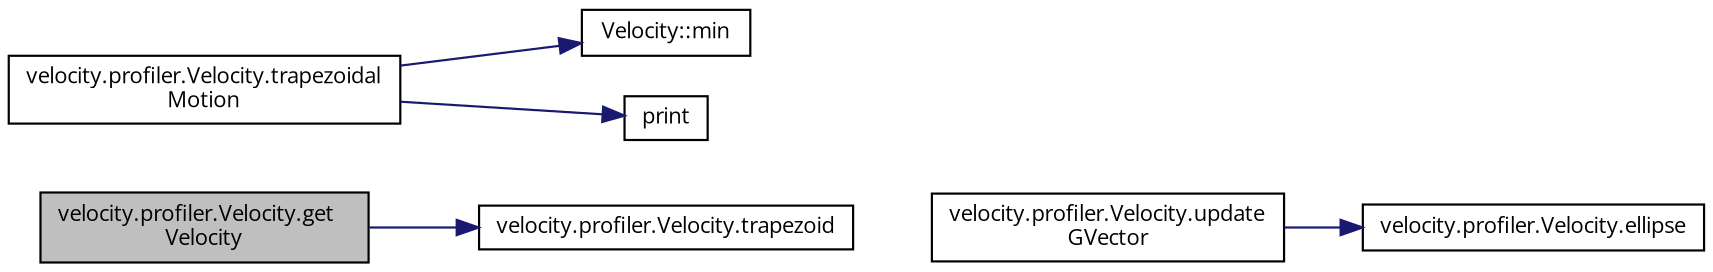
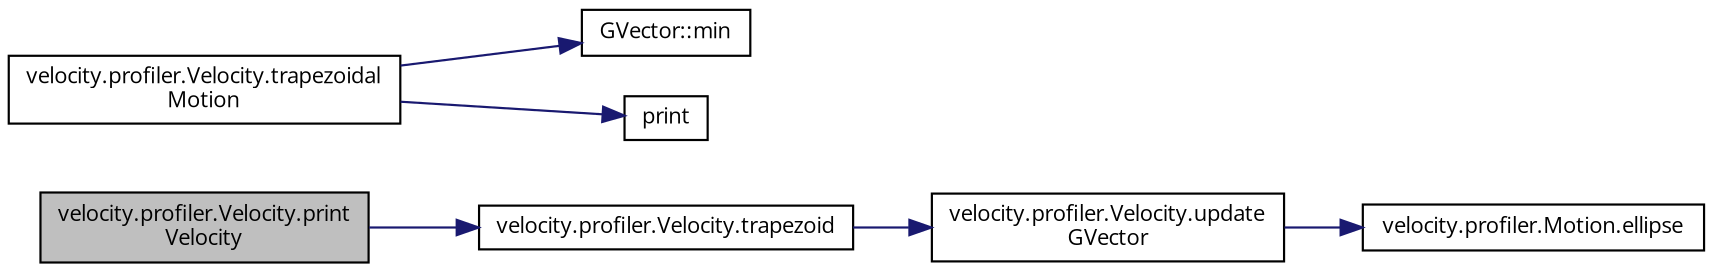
(666, 33) -> (666, 33)
(205, 228) -> (205, 228)
none -> (881, 228)
(1533, 228) -> (1533, 228)
